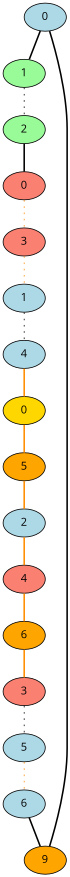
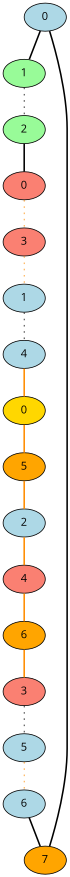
(45, 860) -> (45, 860)
